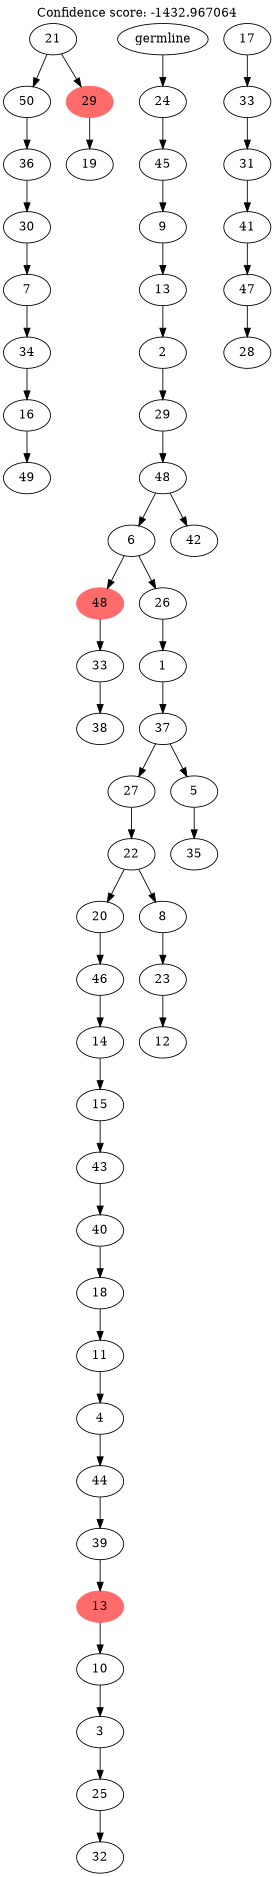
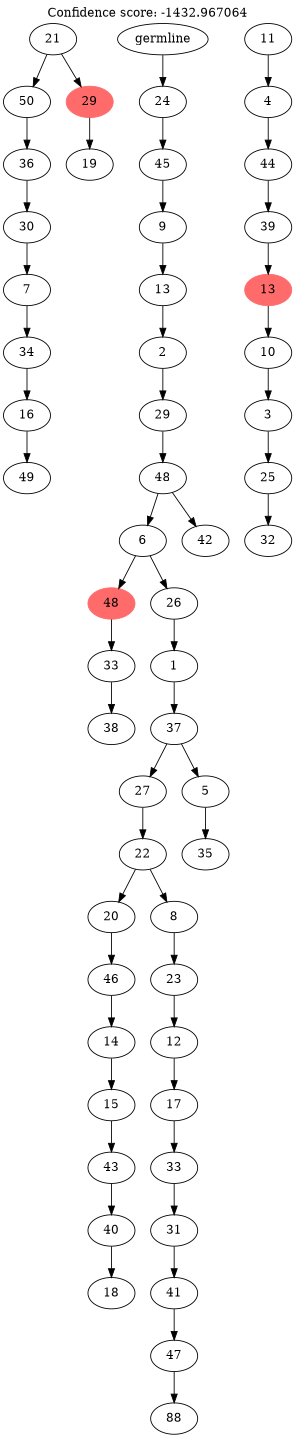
(247, 353) -> (174, 1419)
none -> (174, 1069)
(100, 1320) -> none
